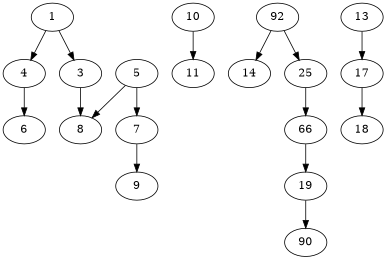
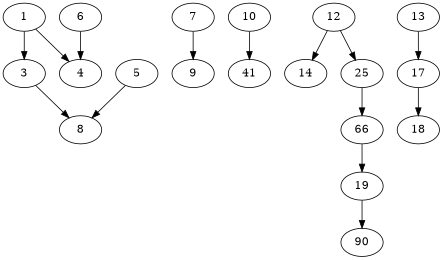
(278, 17) -> (334, 17)
(193, 74) -> (249, 74)
(24, 98) -> (81, 42)
(137, 98) -> none
